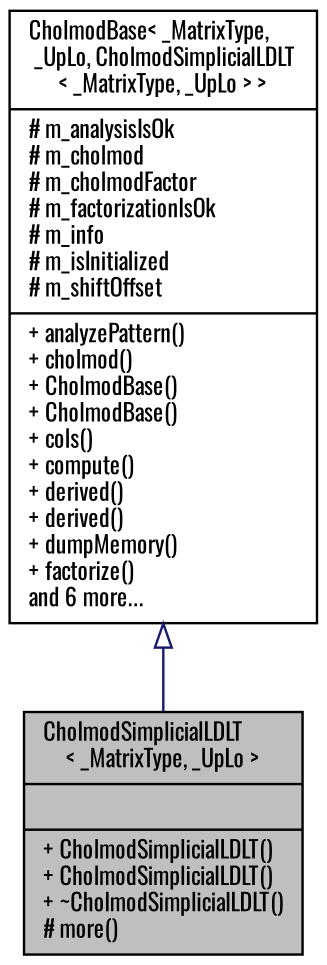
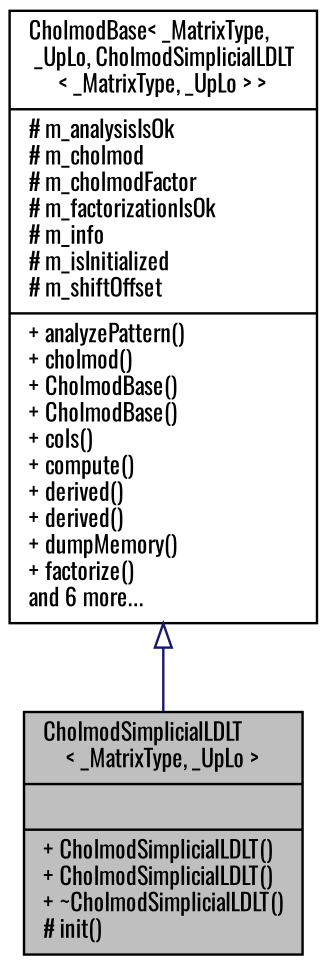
(80, 931) -> (73, 931)
